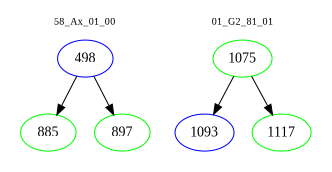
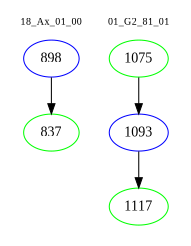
(85, 22) -> (52, 22)
(85, 59) -> (51, 59)
(260, 91) -> (139, 165)
(48, 133) -> none
(122, 133) -> (51, 133)
